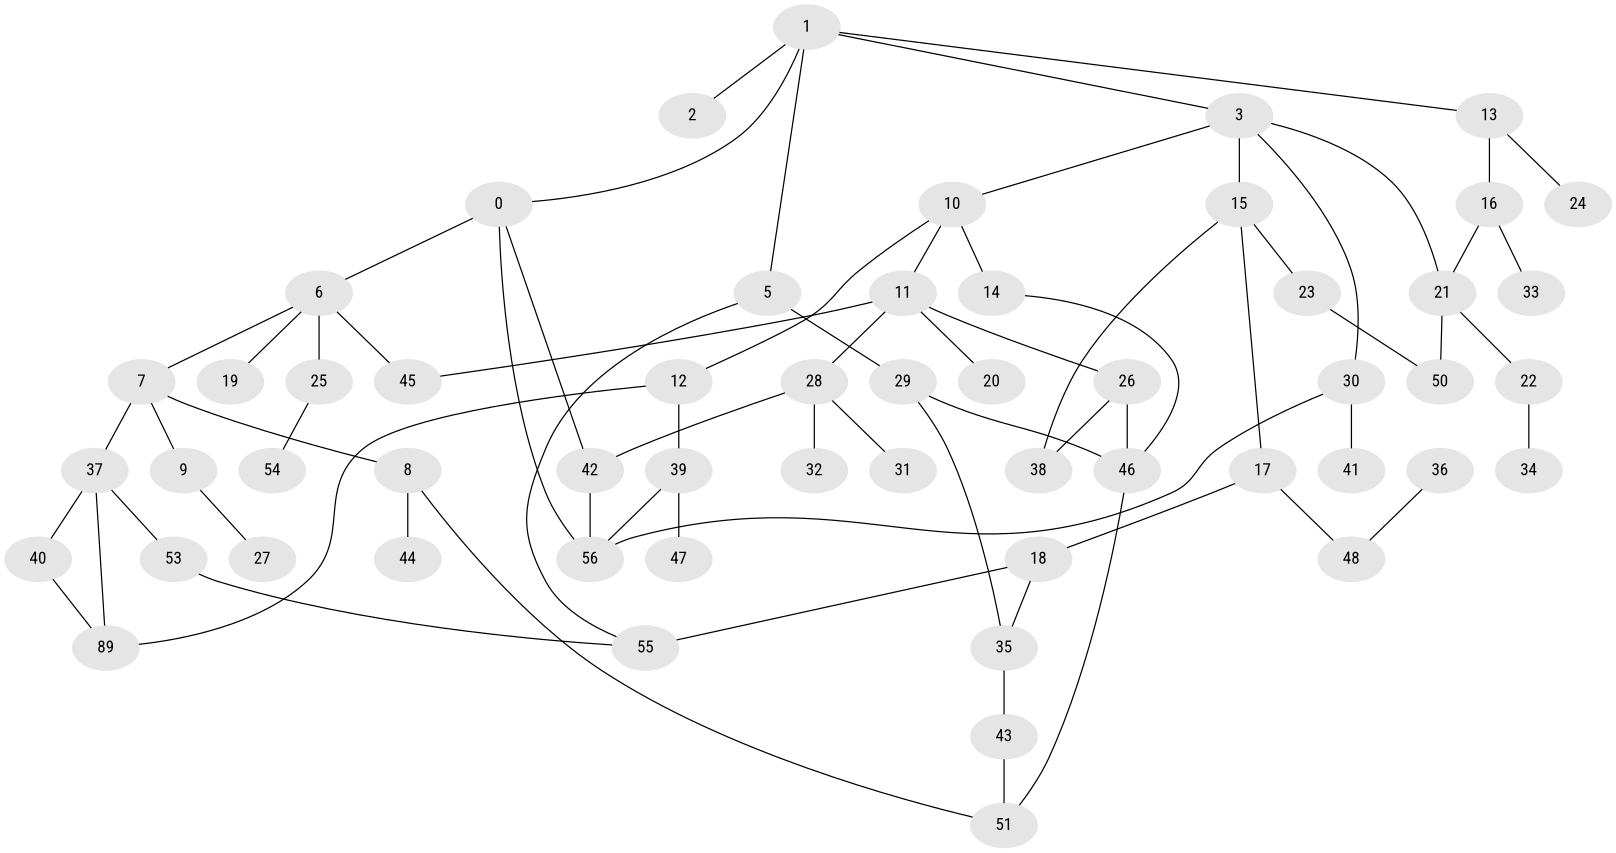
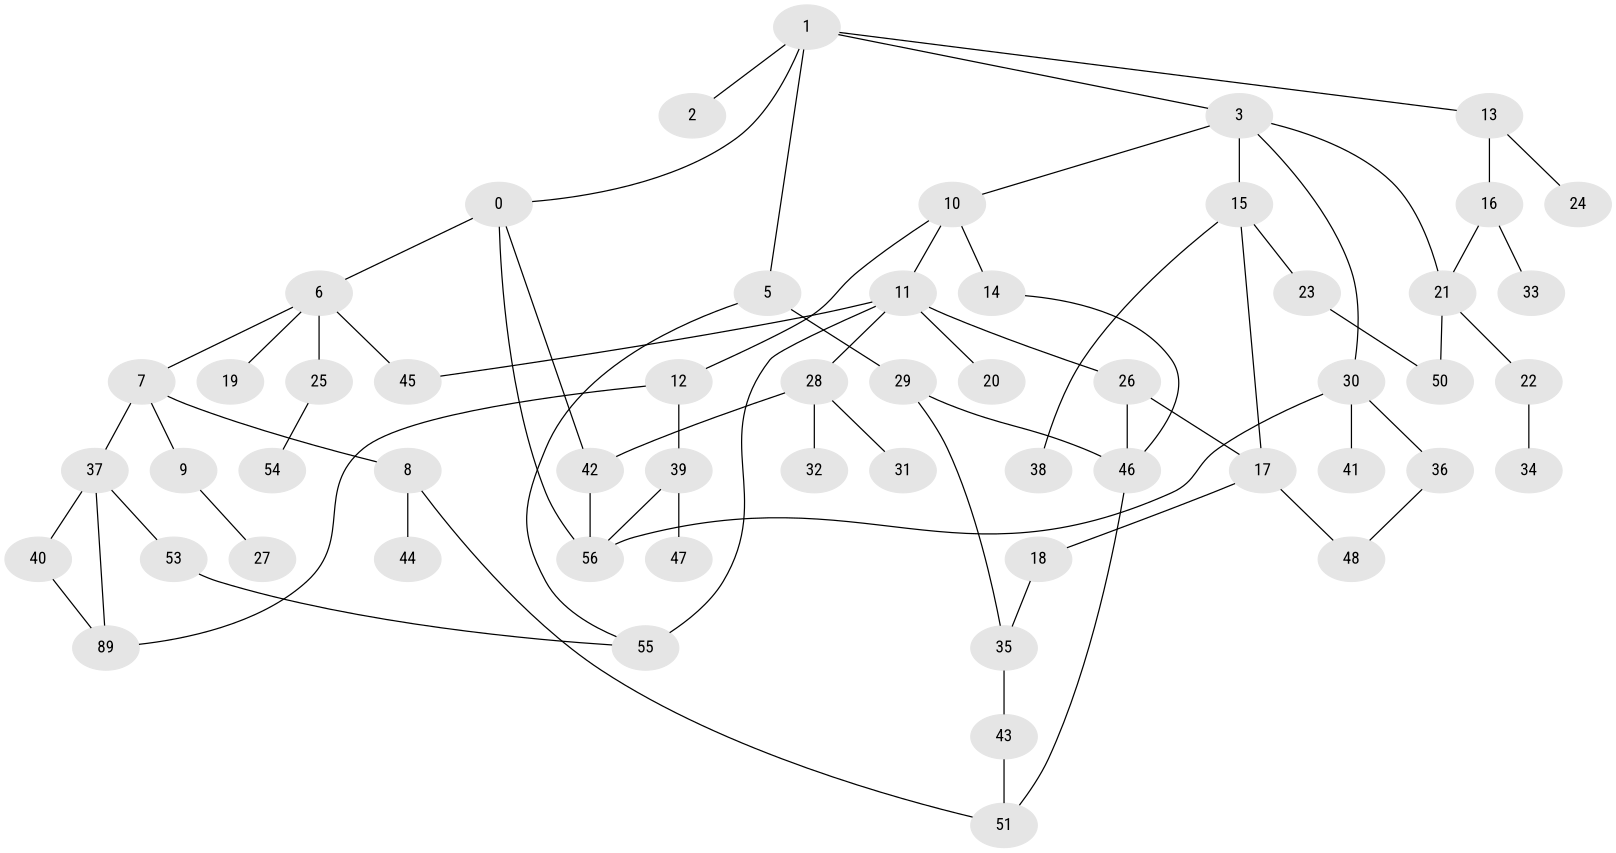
(1083, 426) -> (1195, 426)
none -> (1396, 426)
(842, 604) -> (742, 447)
